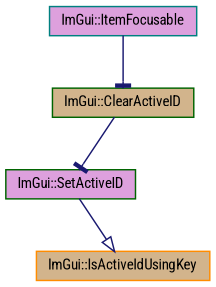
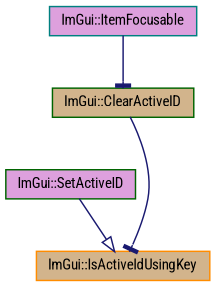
(99, 141) -> (149, 180)
